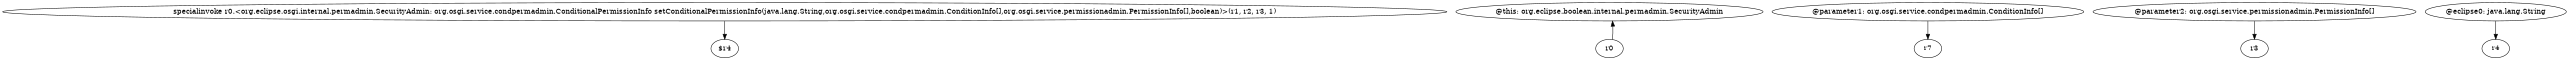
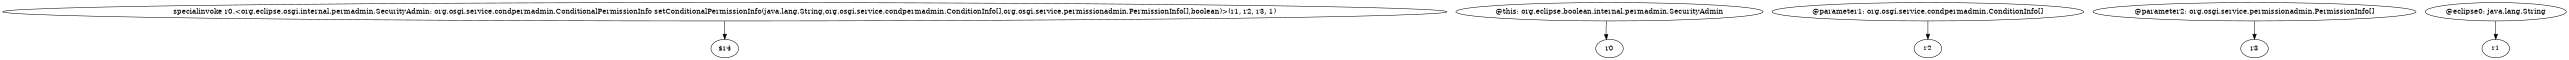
(1613, 33) -> (1606, 28)
(1928, 49) -> (1928, 49)
(2496, 49) -> (2496, 49)
